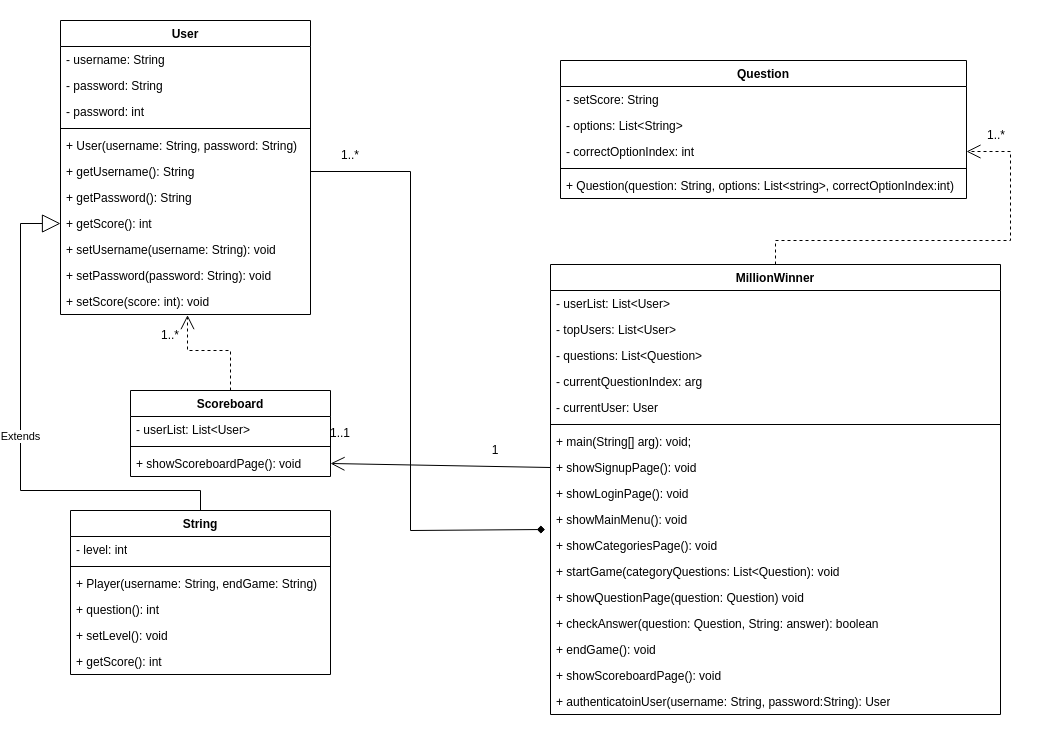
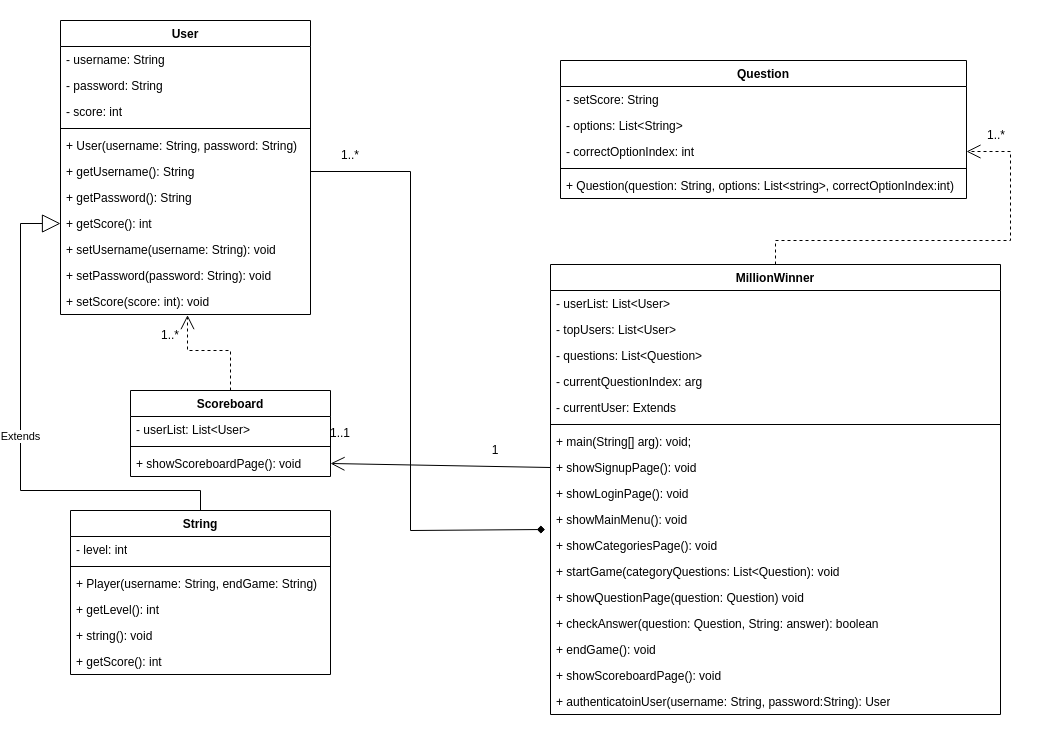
(111, 113) -> (101, 113)
(616, 409) -> (626, 409)
(126, 611) -> (126, 611)
(129, 637) -> (122, 637)
